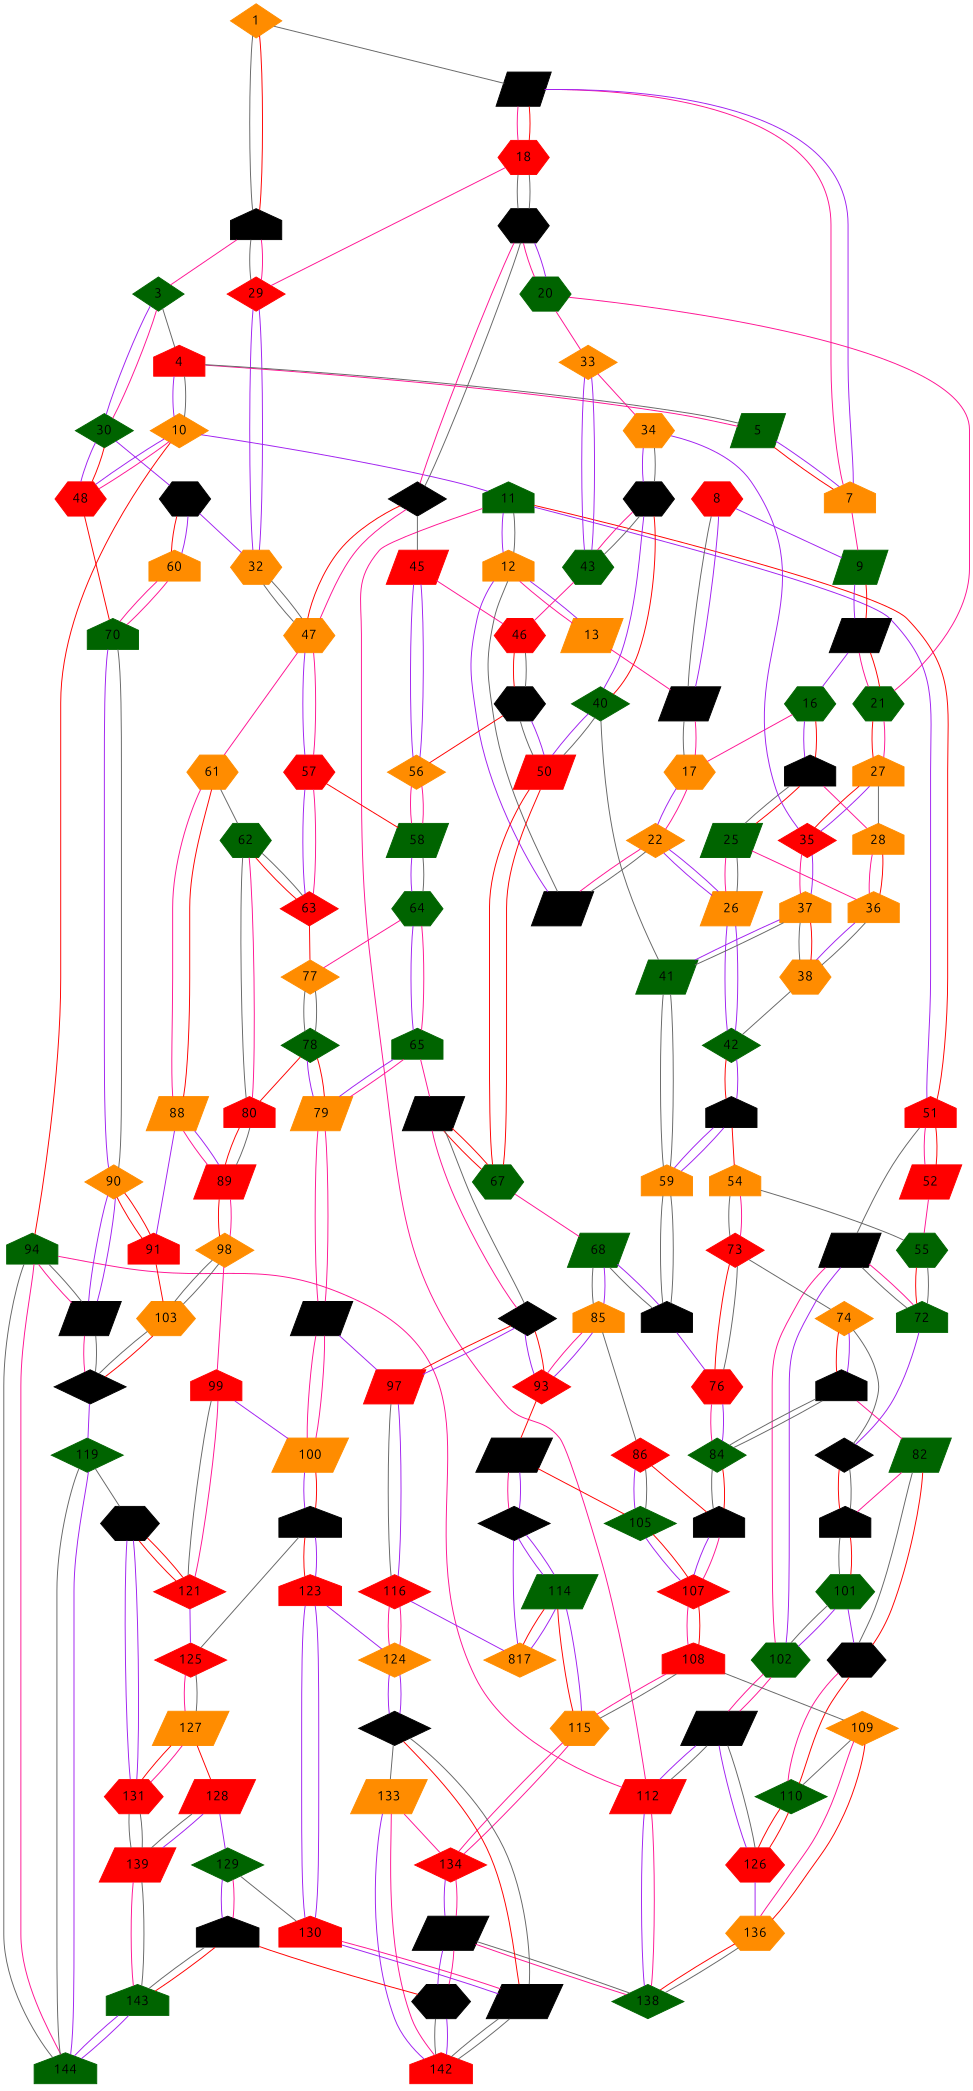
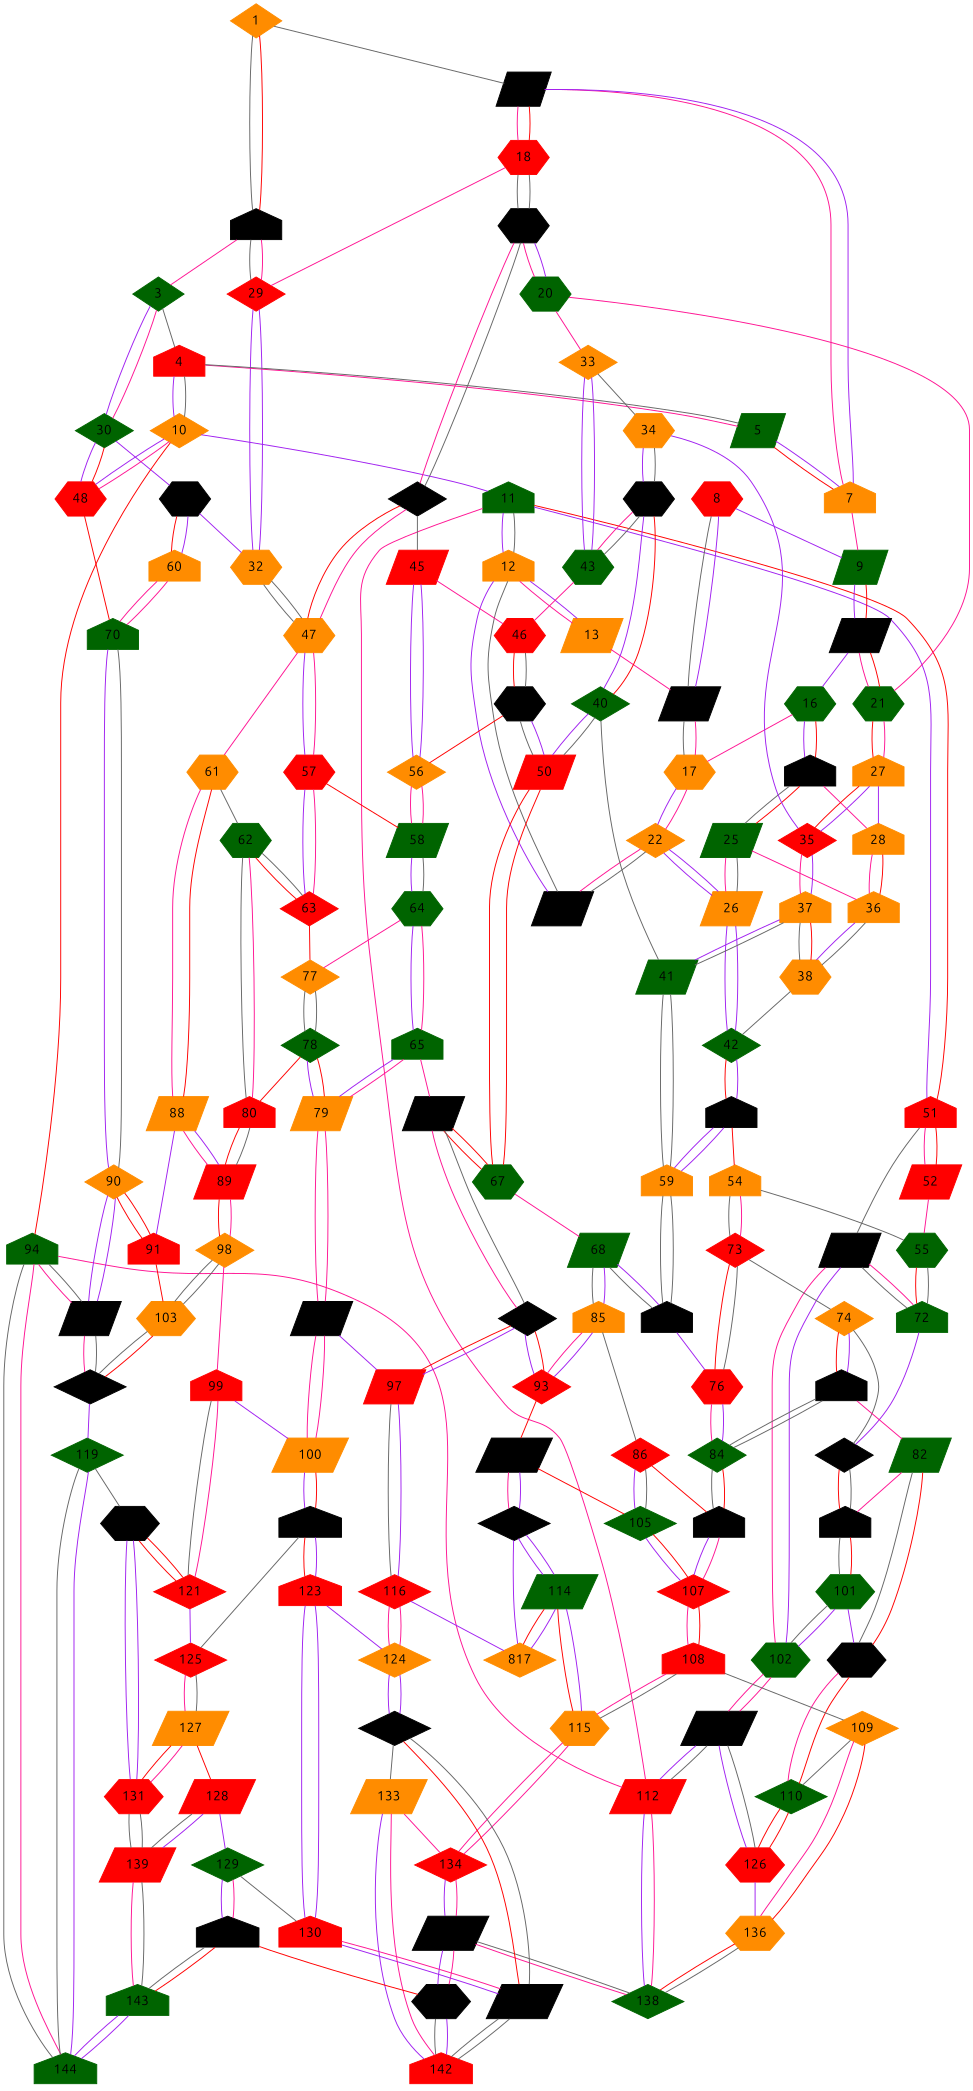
(616, 394) -> (616, 394)
(878, 805) -> (878, 805)
